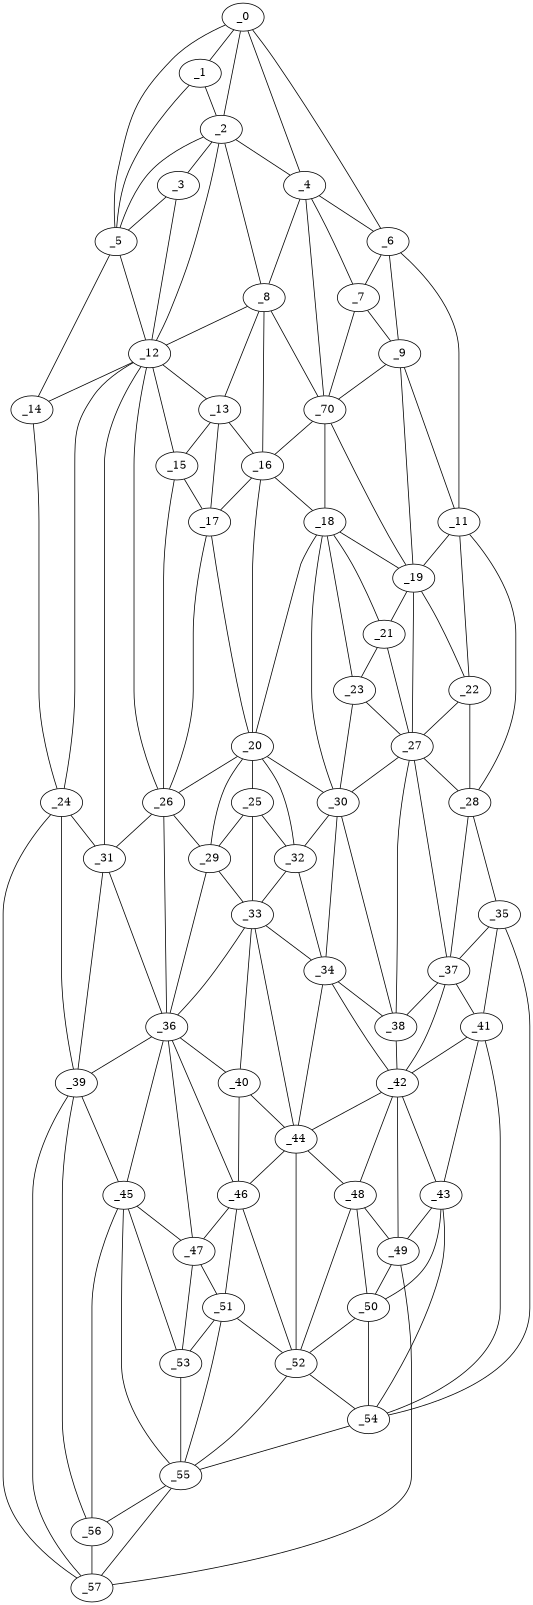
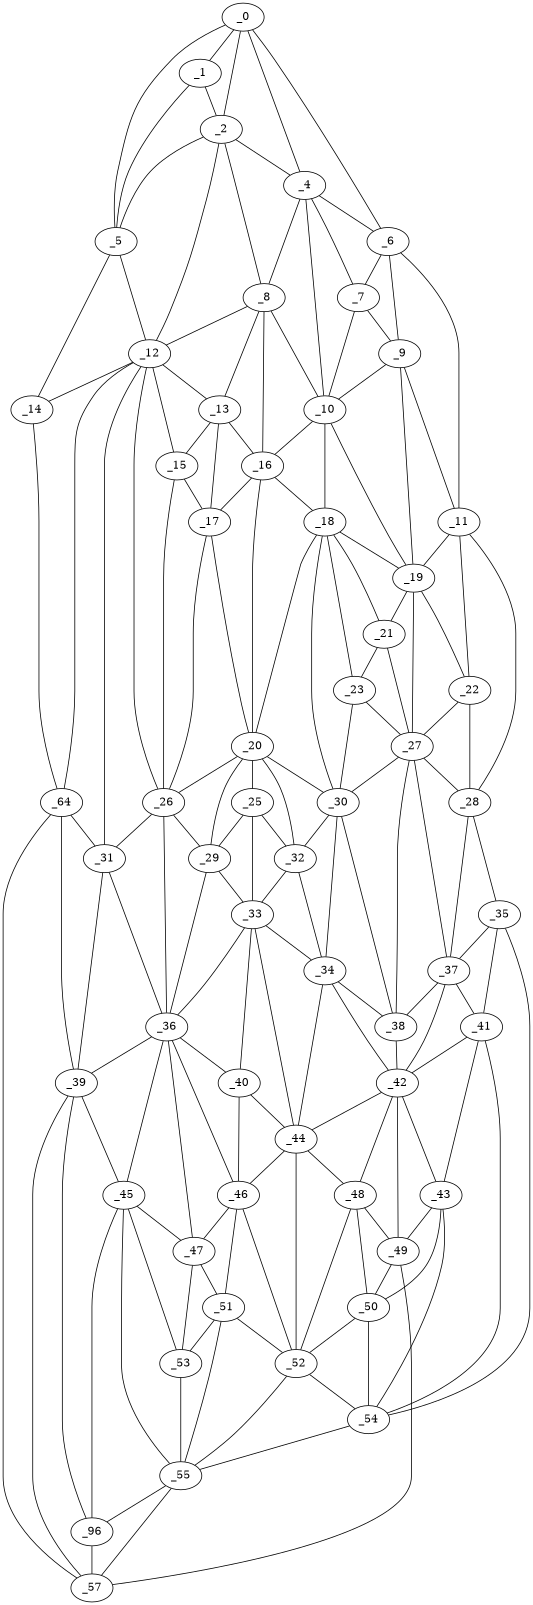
(178, 185) -> none
(325, 410) -> (325, 410)
(62, 803) -> (62, 803)
(92, 1532) -> (92, 1532)
